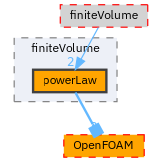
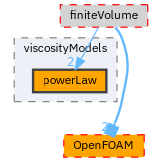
(66, 49) -> (66, 49)
(84, 109) -> (127, 75)
